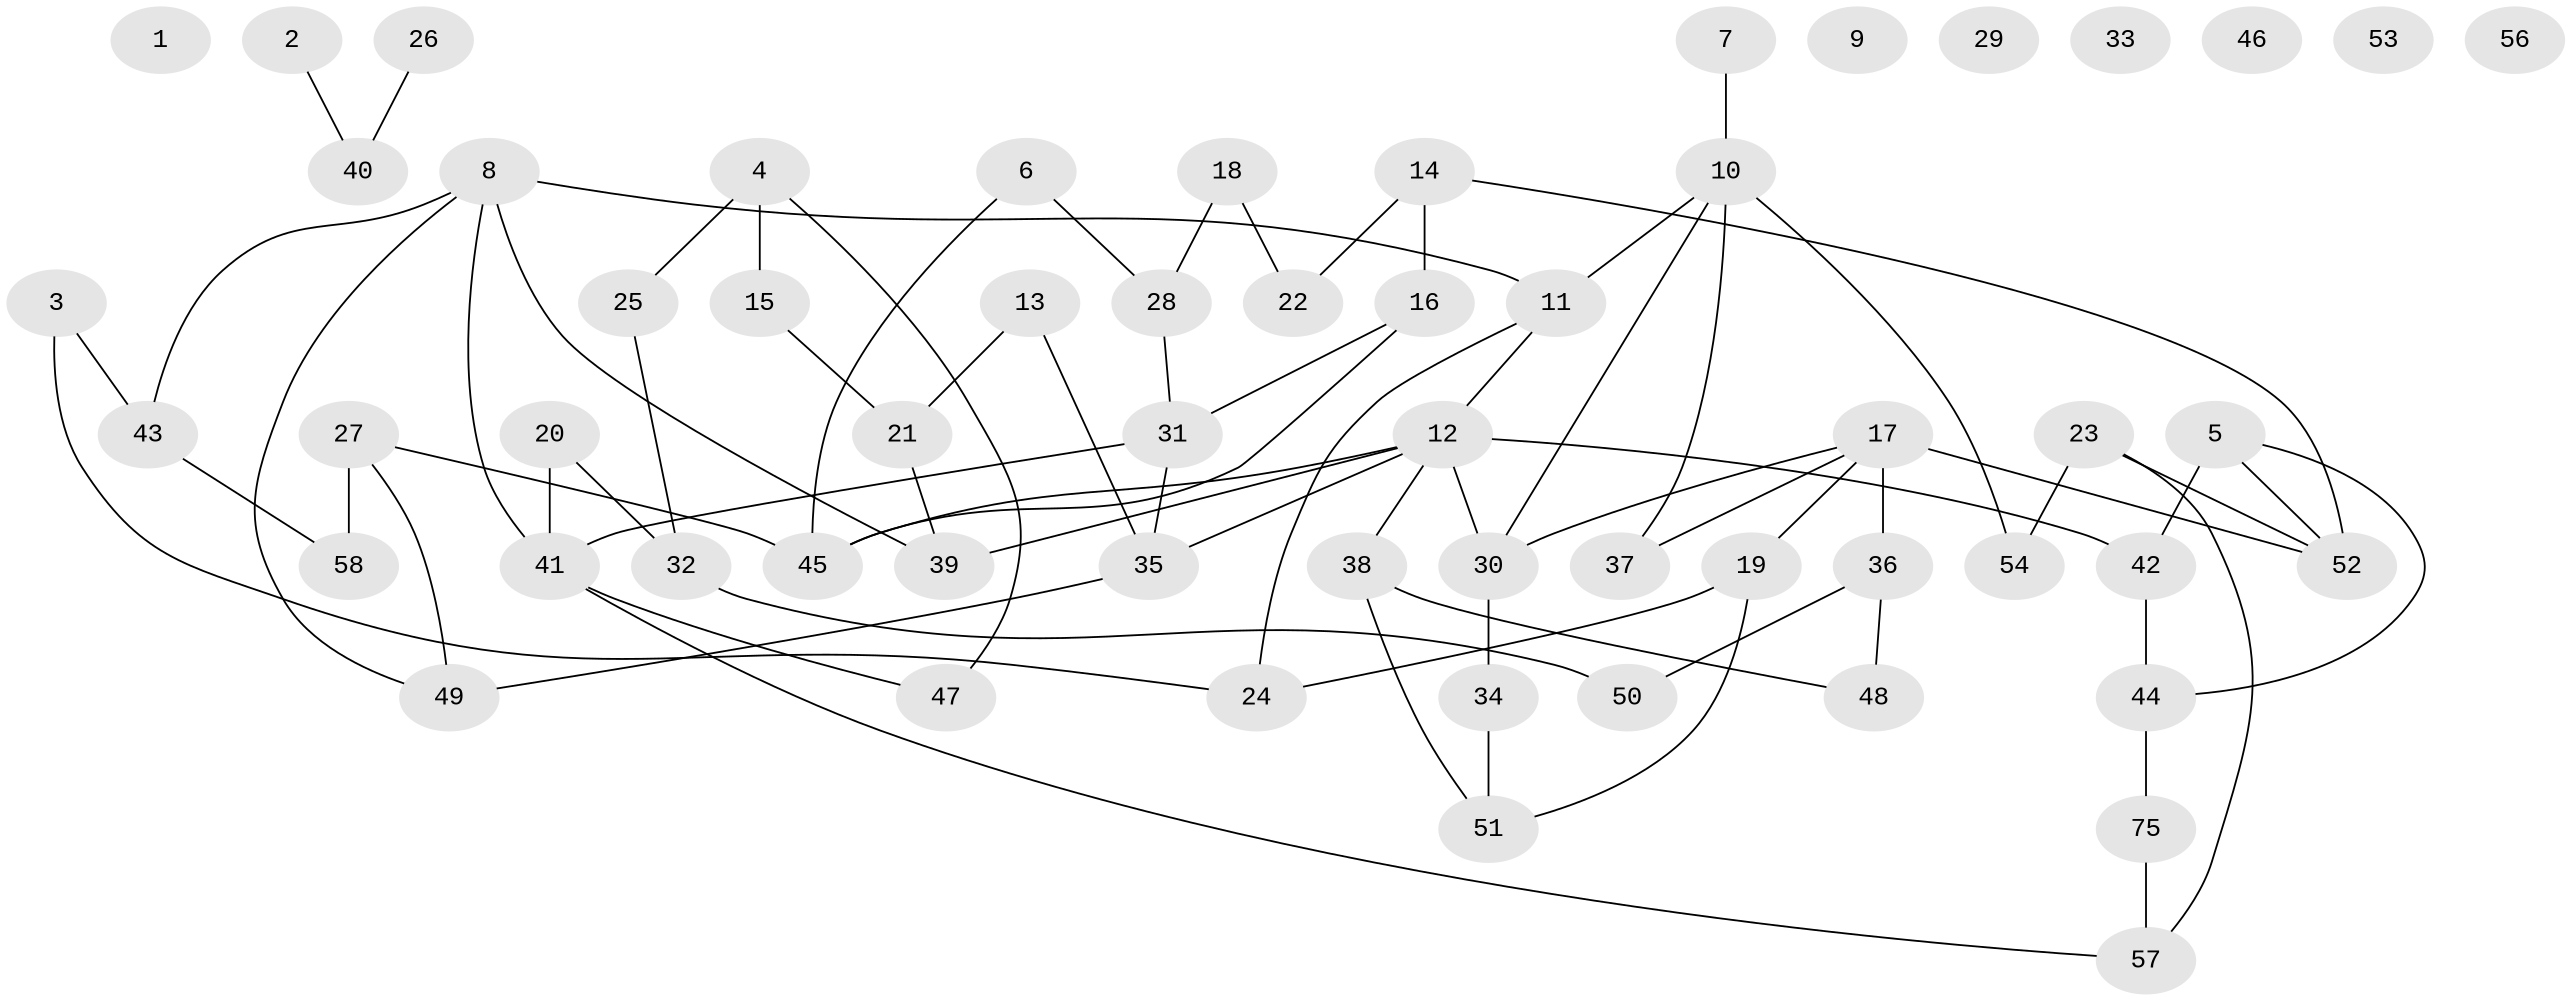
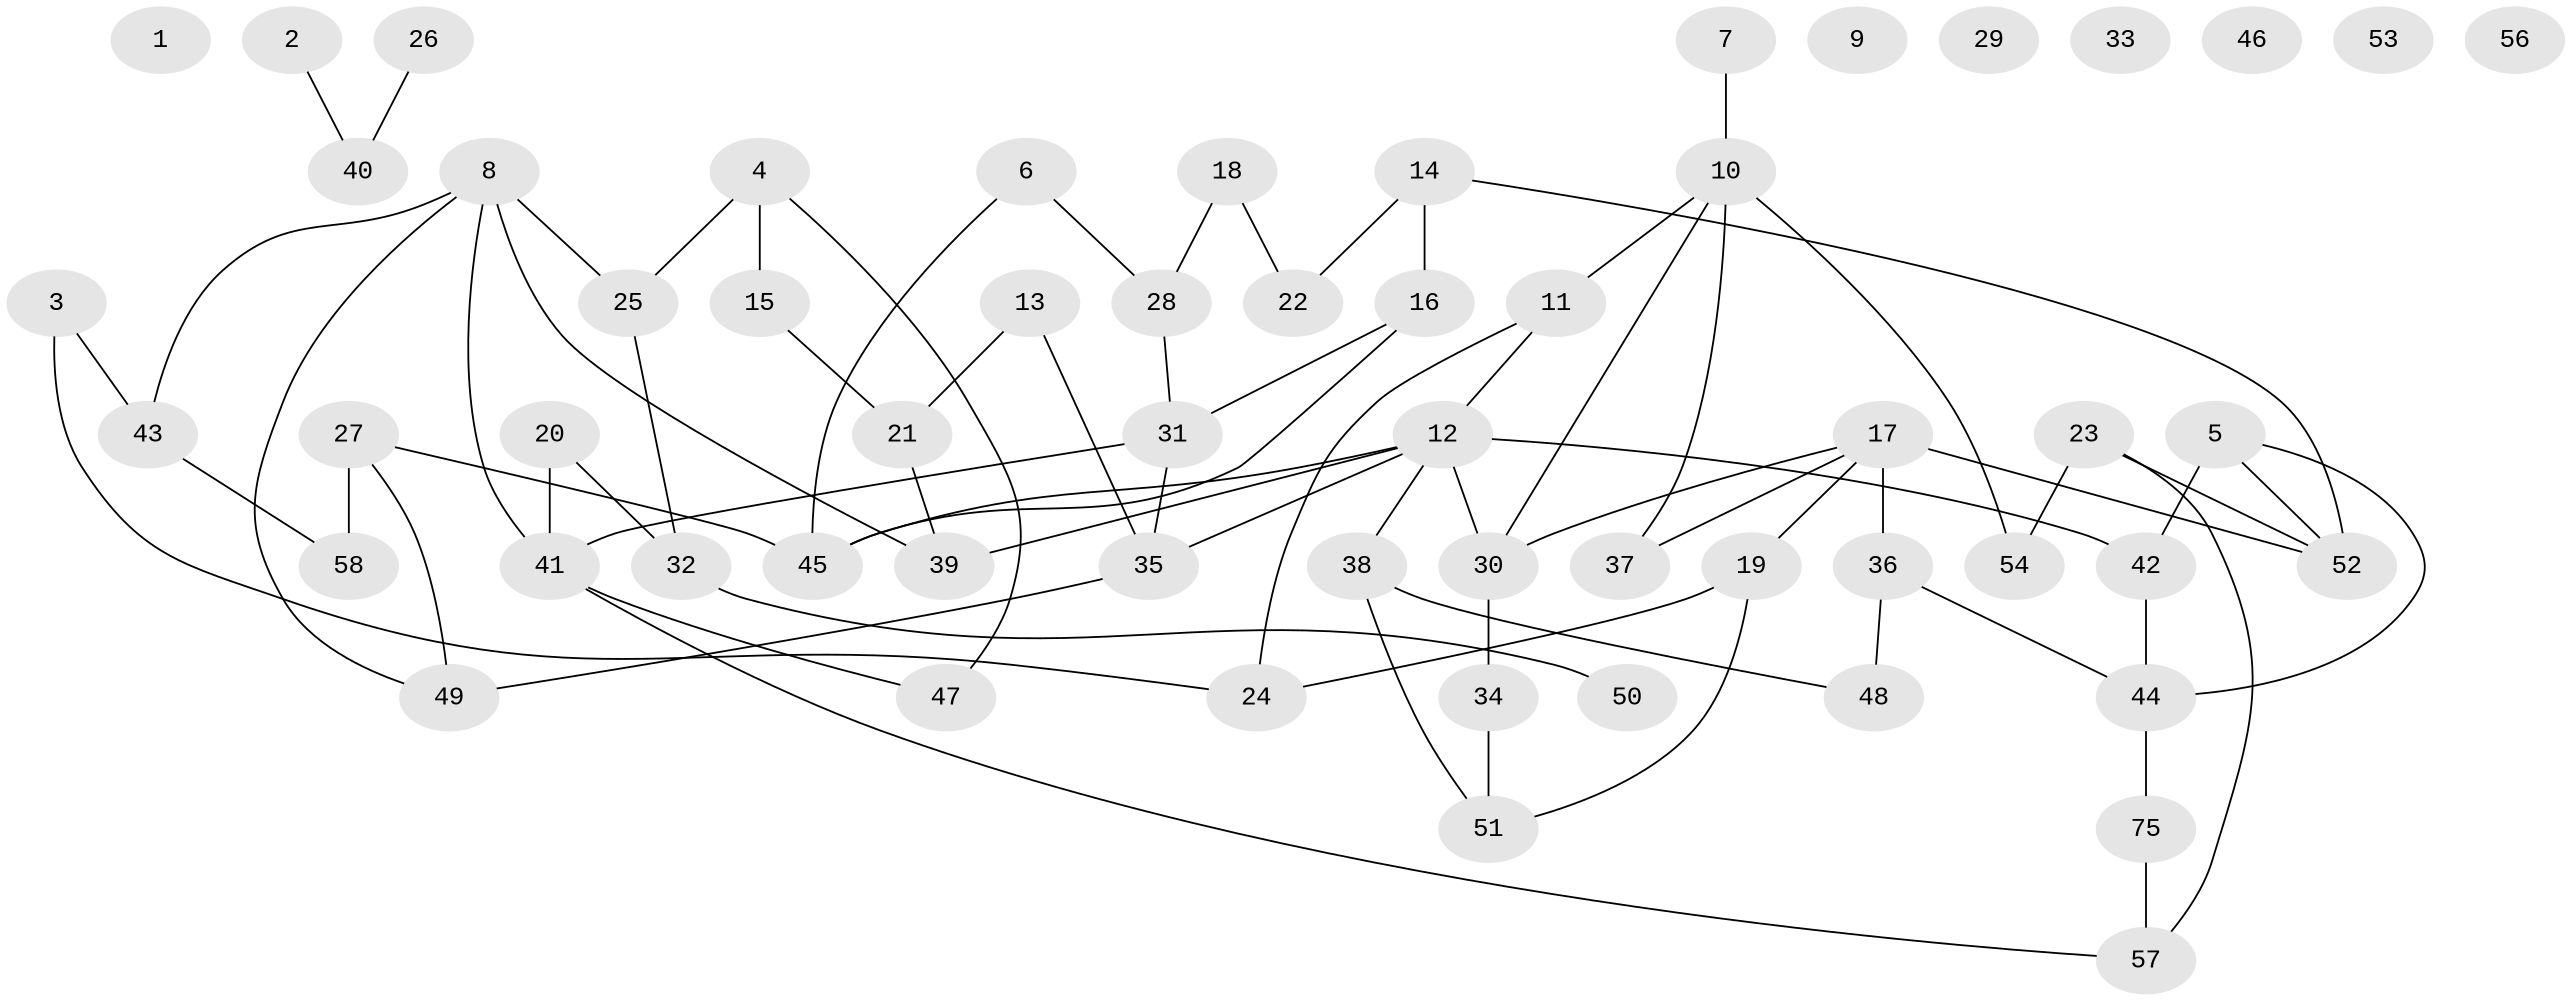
(1030, 219) -> (559, 237)
(1755, 632) -> (2014, 632)
